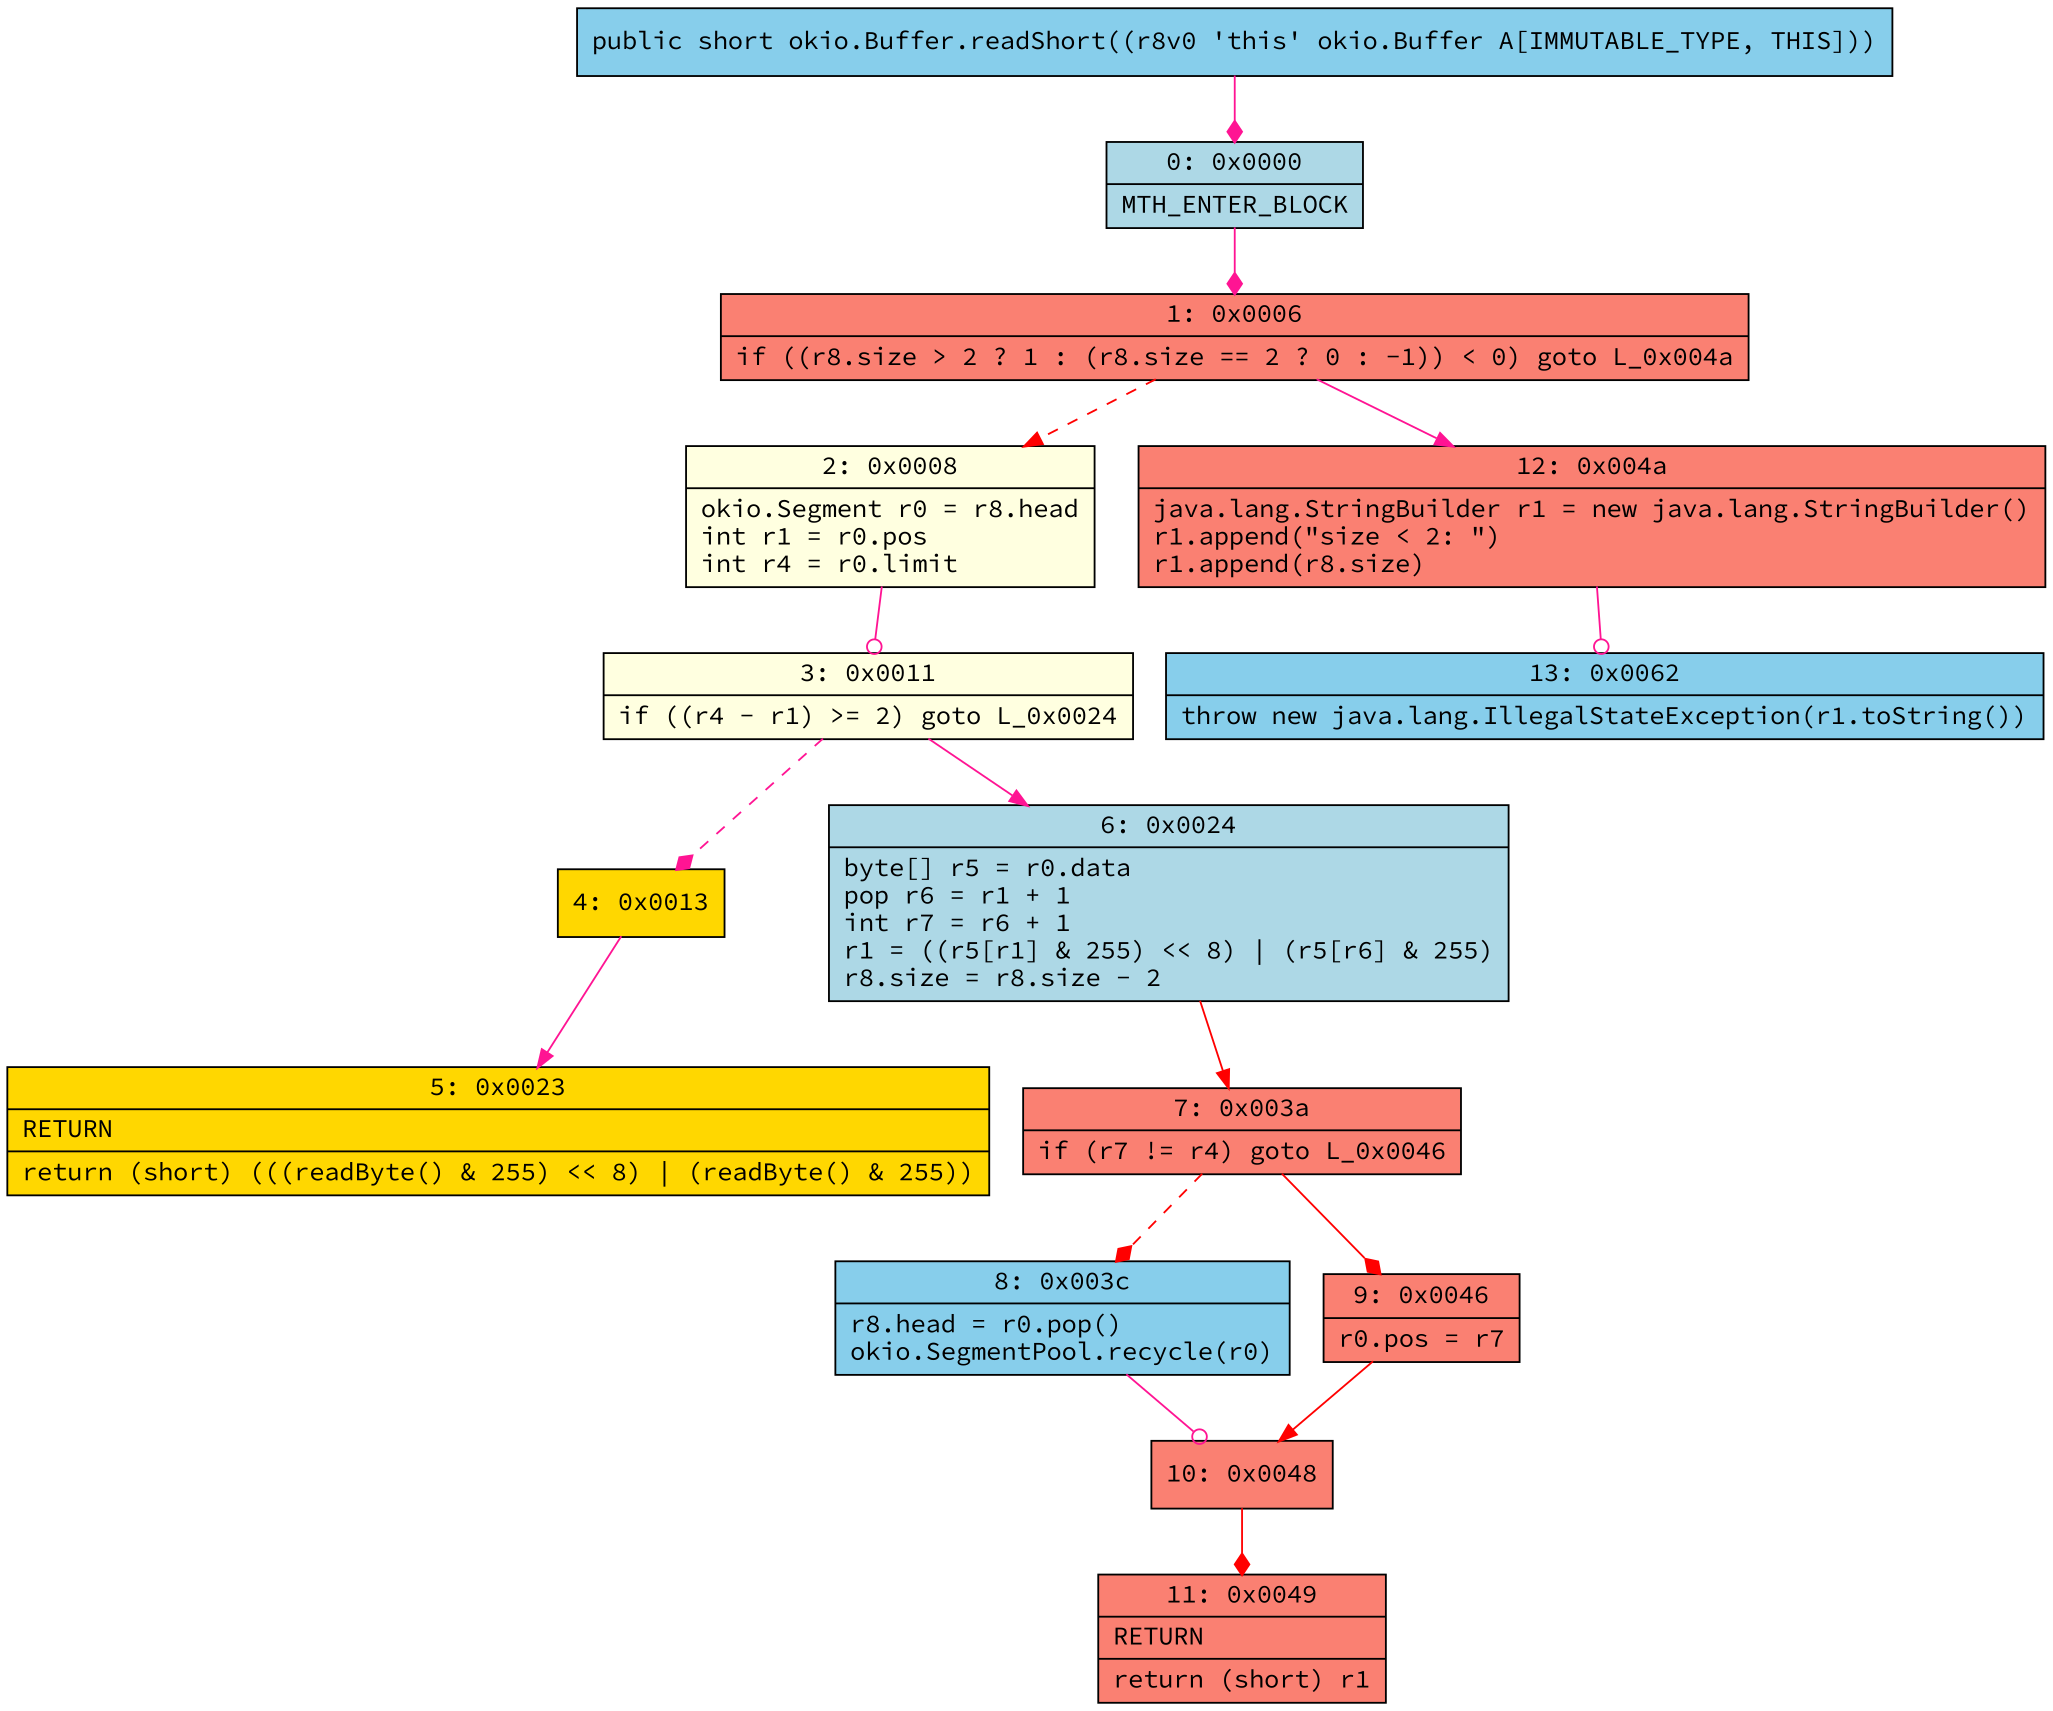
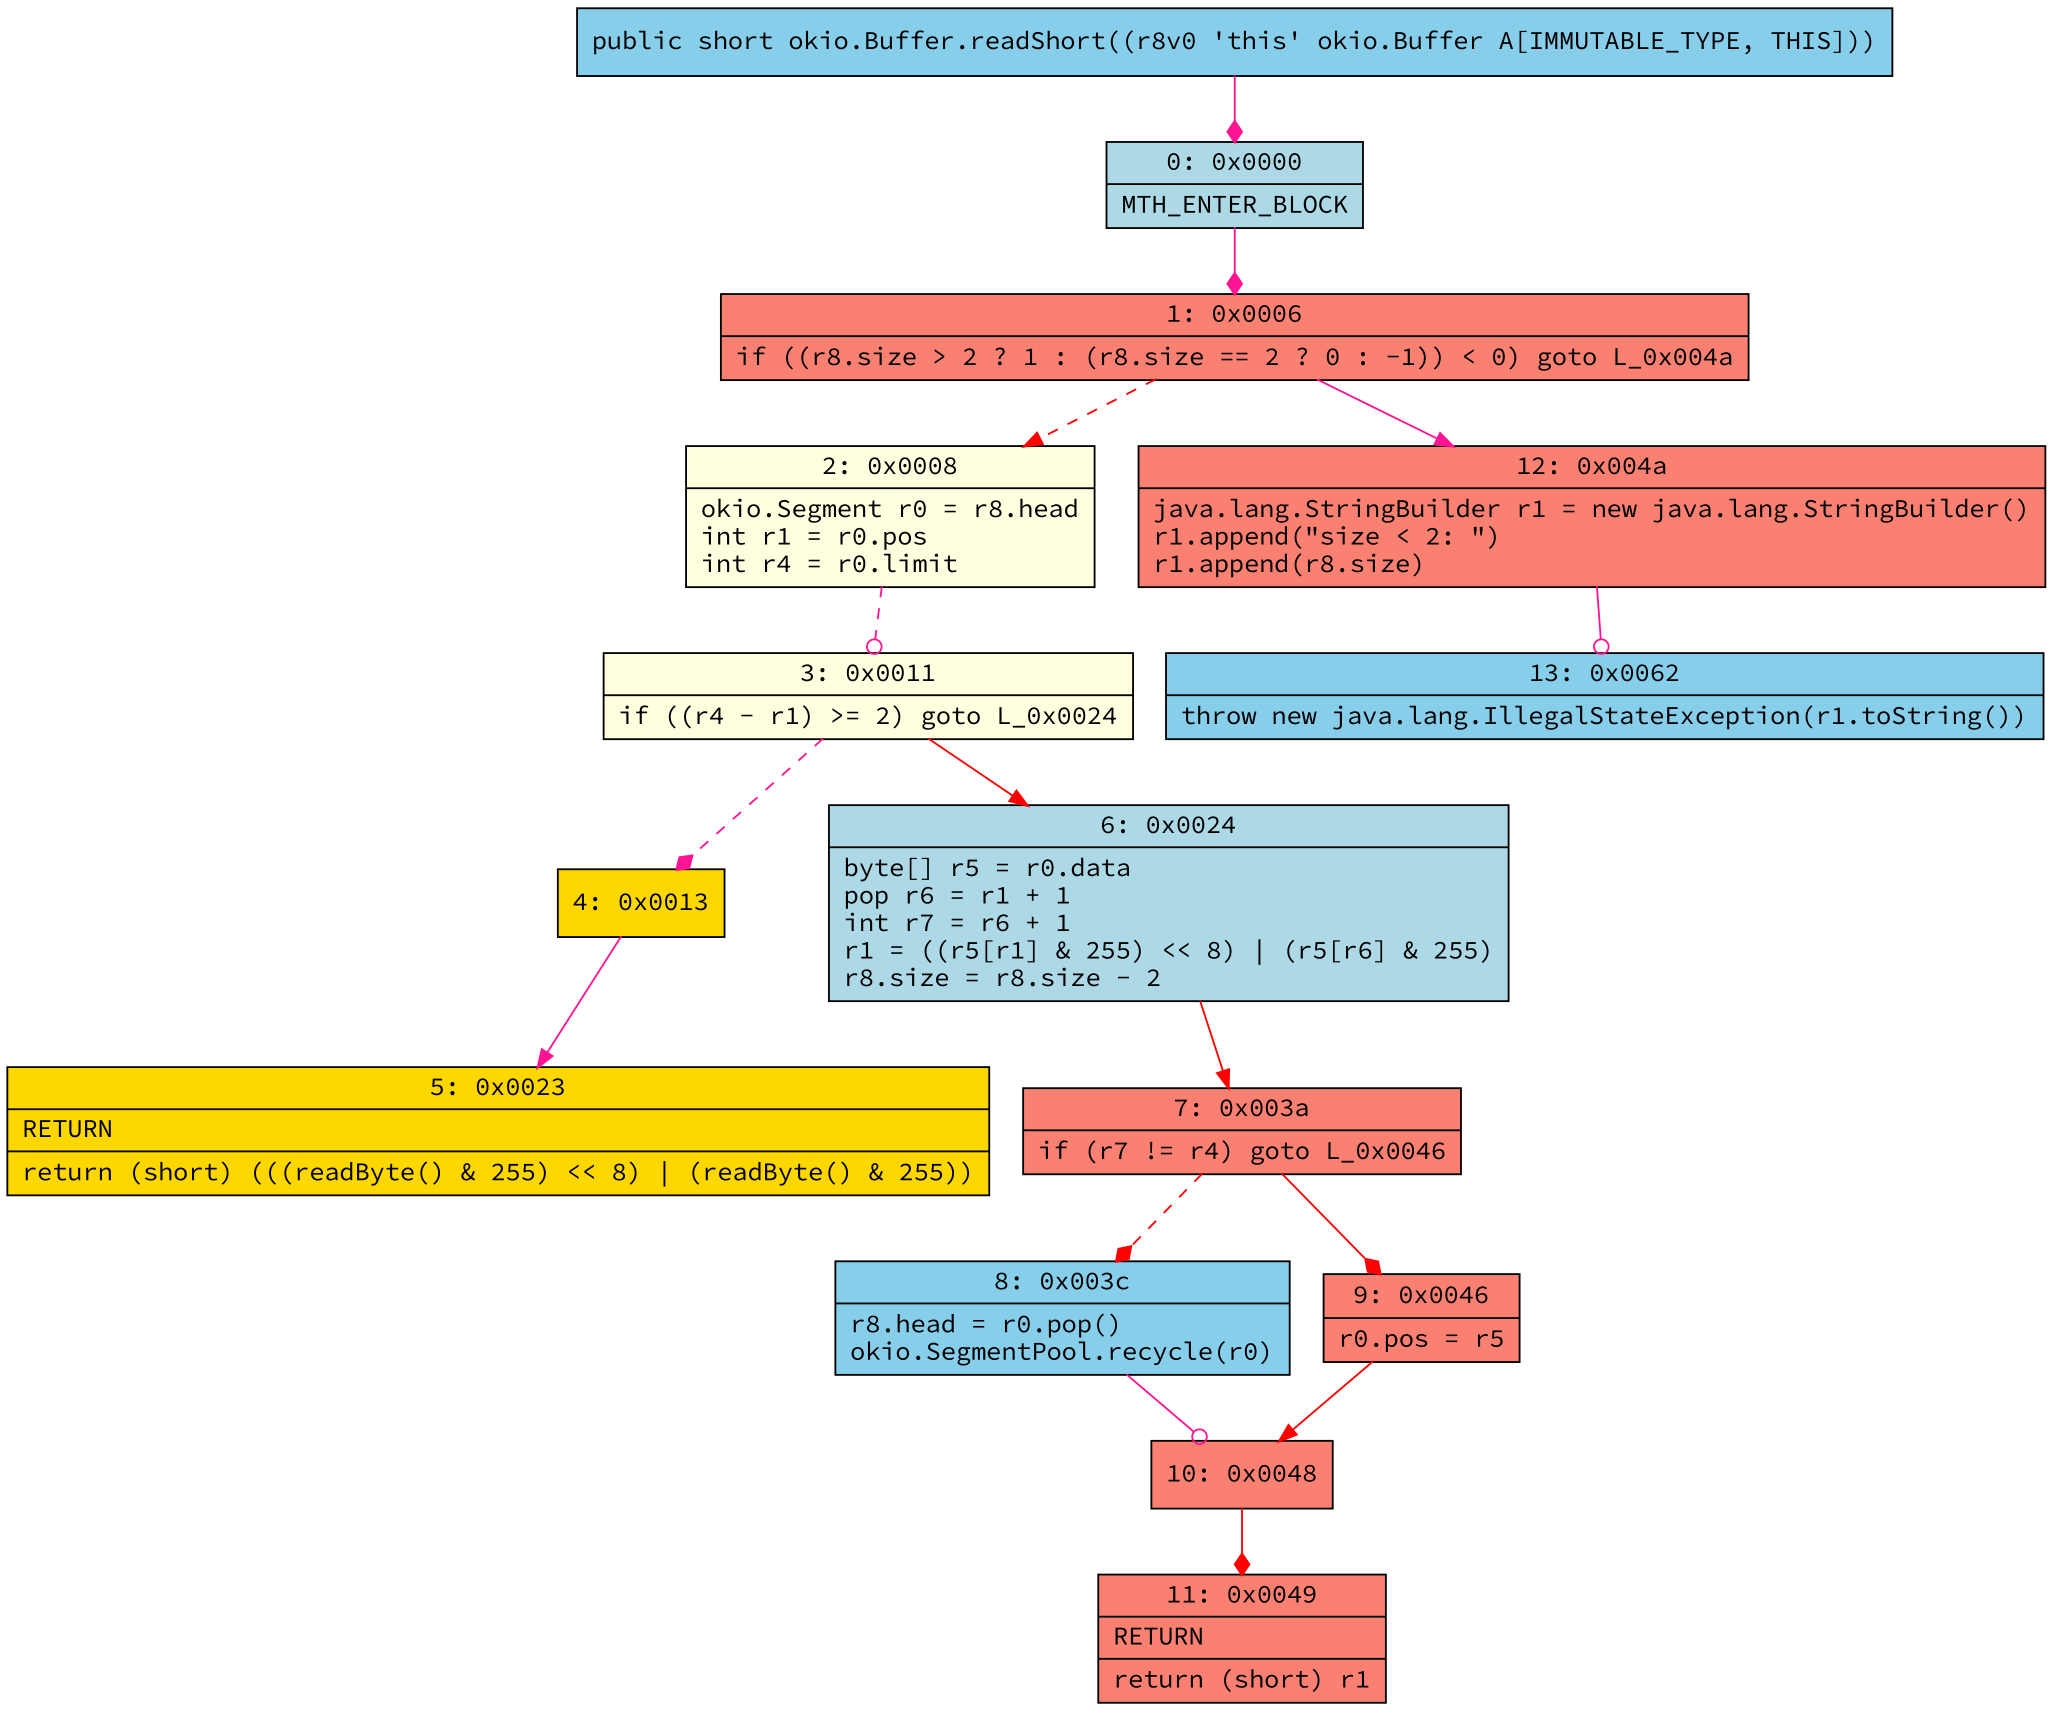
(879, 613) -> (879, 613)
(970, 767) -> (970, 767)
(1422, 1339) -> (1422, 1339)
